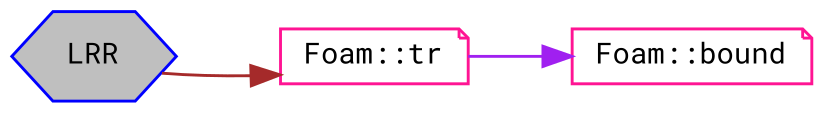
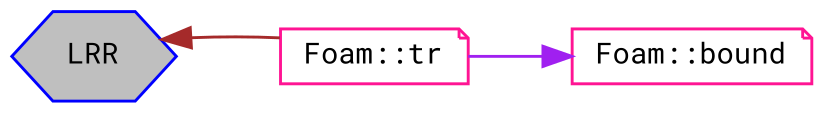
(206, 75) -> (236, 37)
